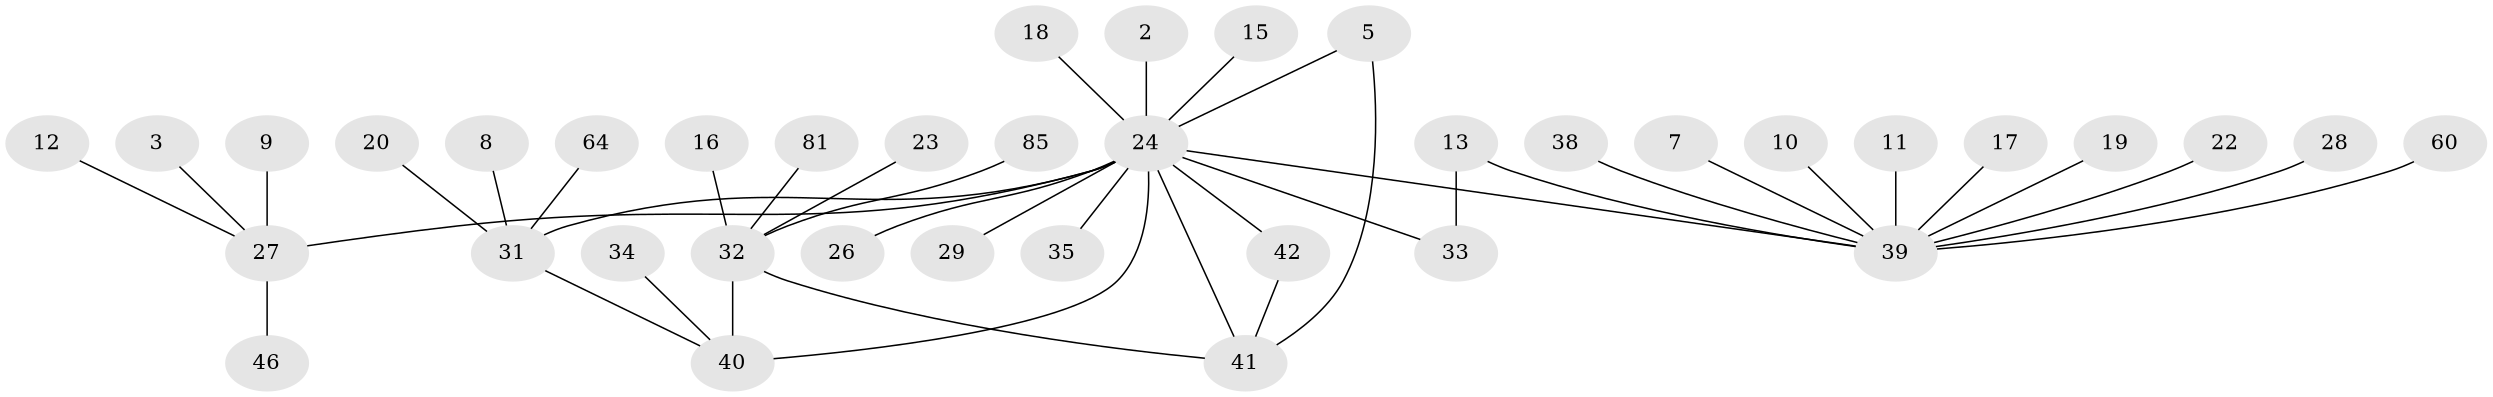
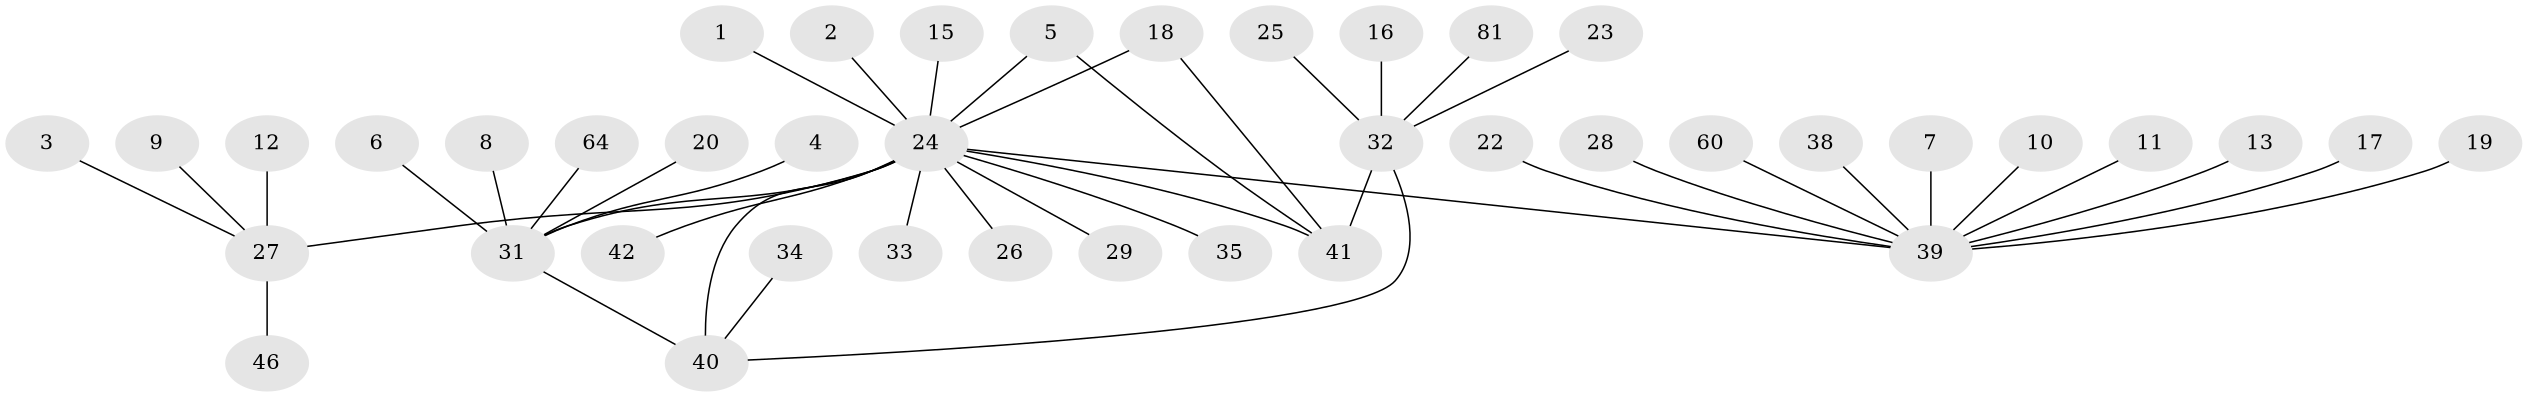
none -> (722, 34)
none -> (377, 143)
none -> (817, 143)
(1036, 143) -> (1271, 34)
(1456, 199) -> none
(1267, 308) -> (1251, 144)
